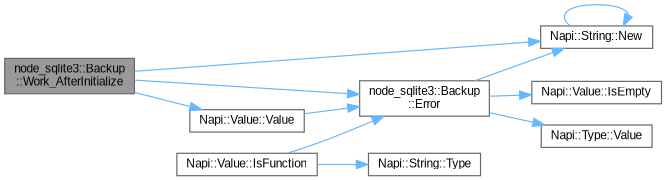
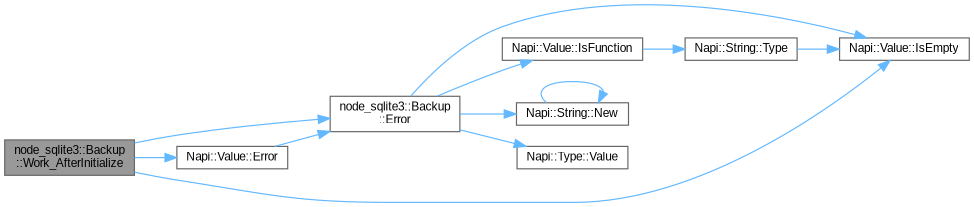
none -> (812, 49)
(332, 57) -> (523, 202)
(247, 121) -> (232, 158)
(330, 138) -> (479, 79)
